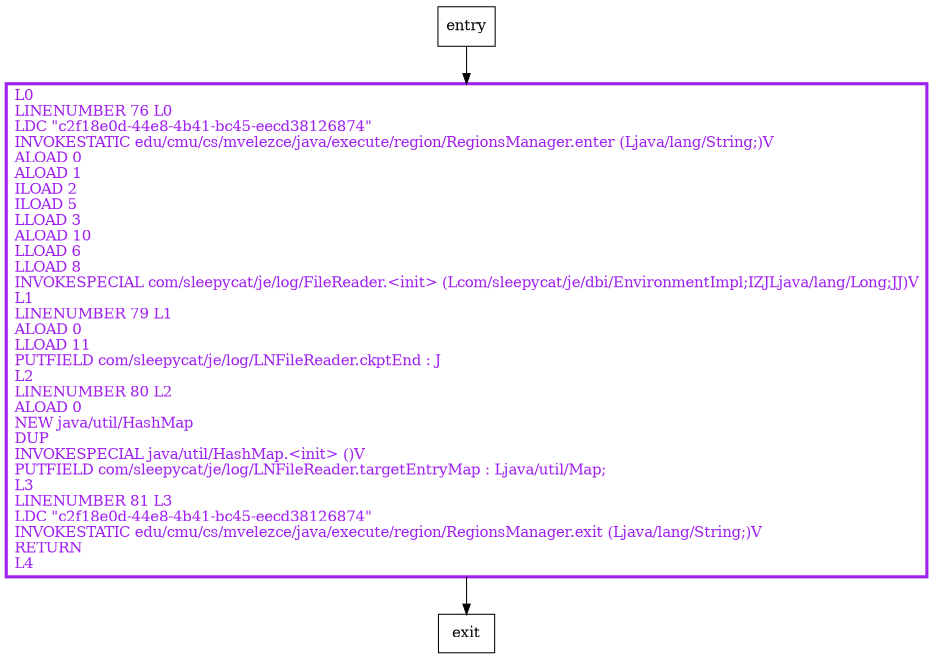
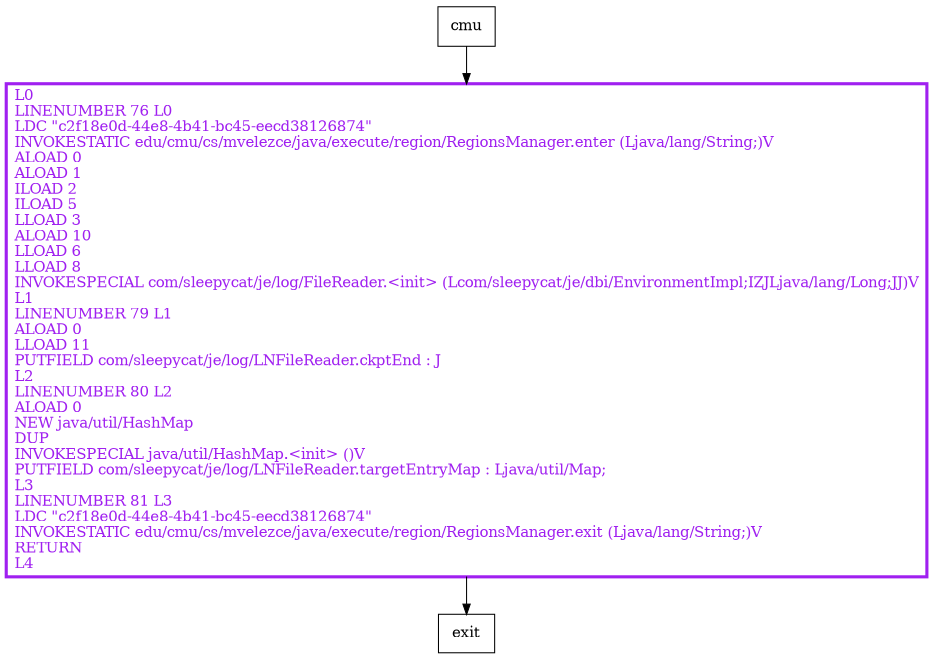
(467, 27) -> (467, 27)
